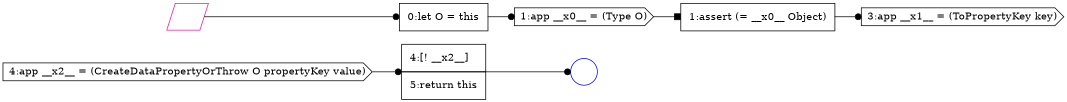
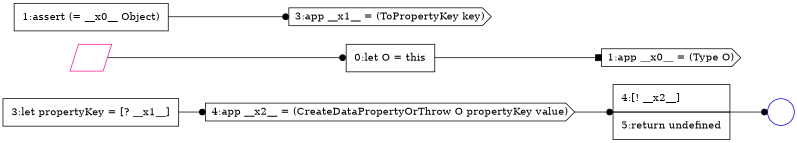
(498, 17) -> (514, 58)
(663, 17) -> none
(444, 85) -> (671, 125)
none -> (91, 112)
